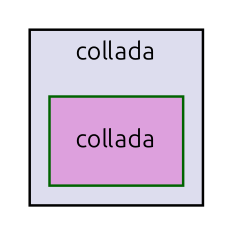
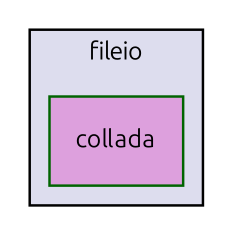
(116, 53) -> (116, 53)
